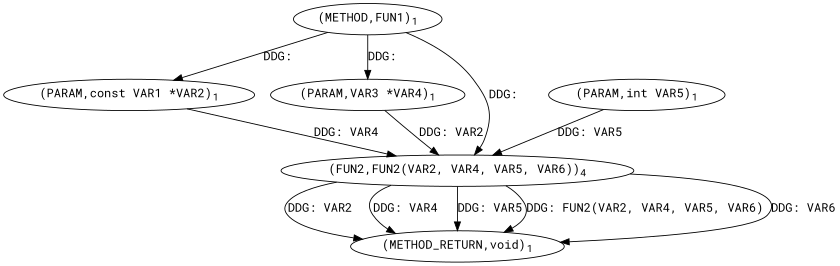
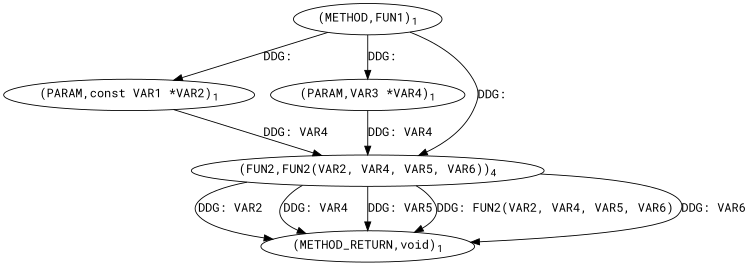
(637, 95) -> none
(452, 133) -> (400, 133)
